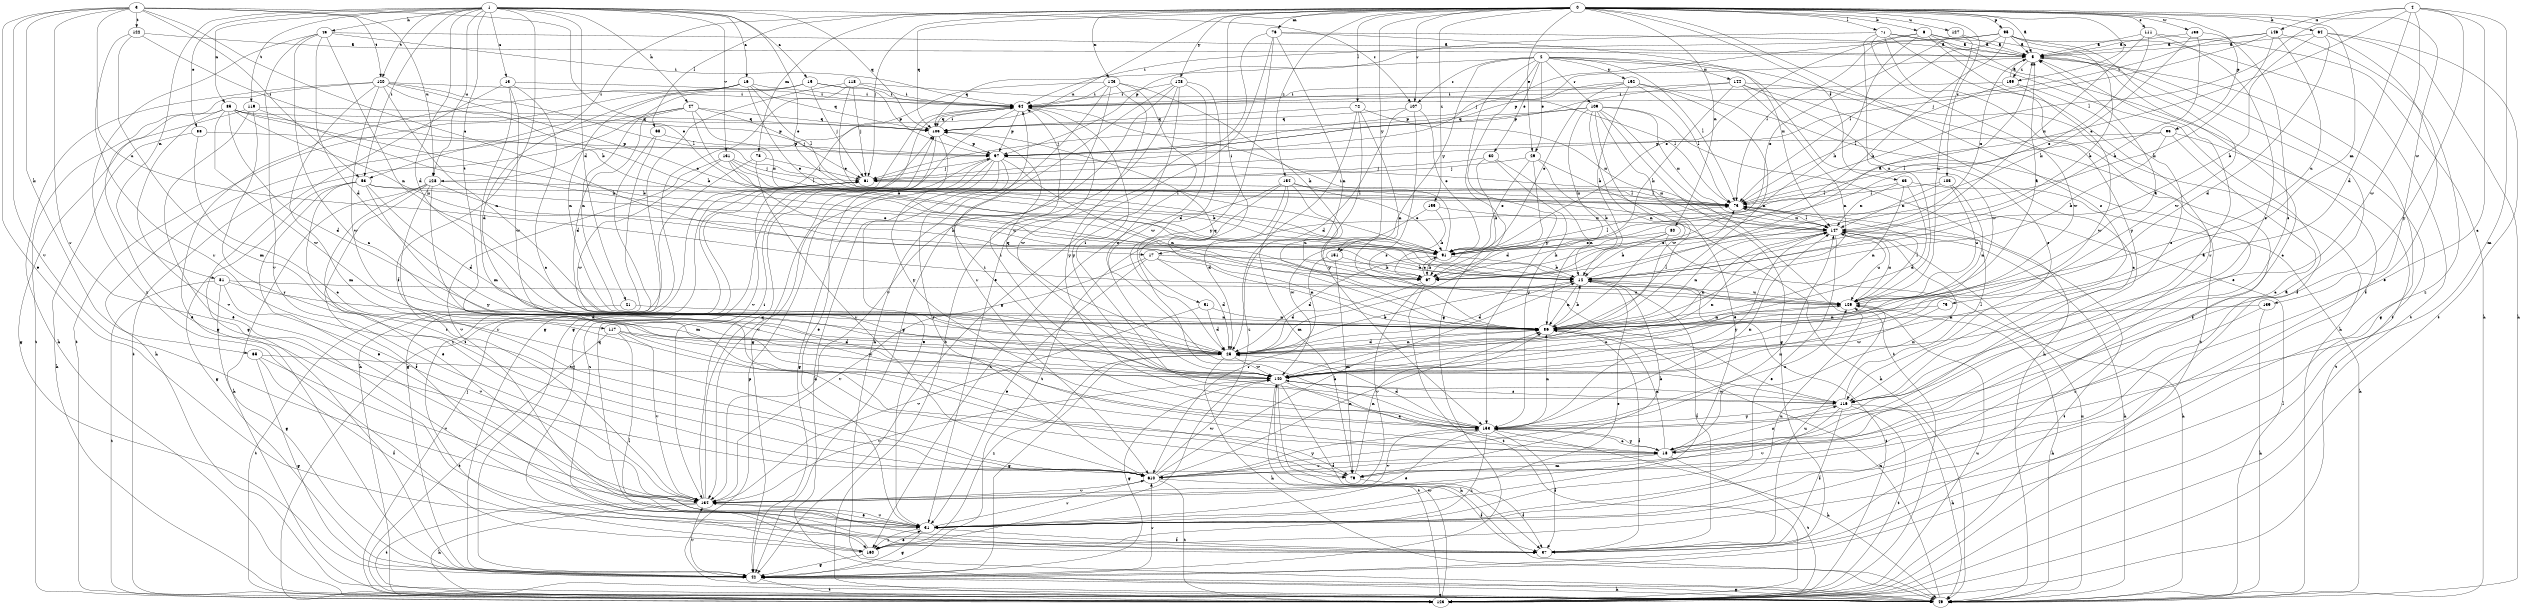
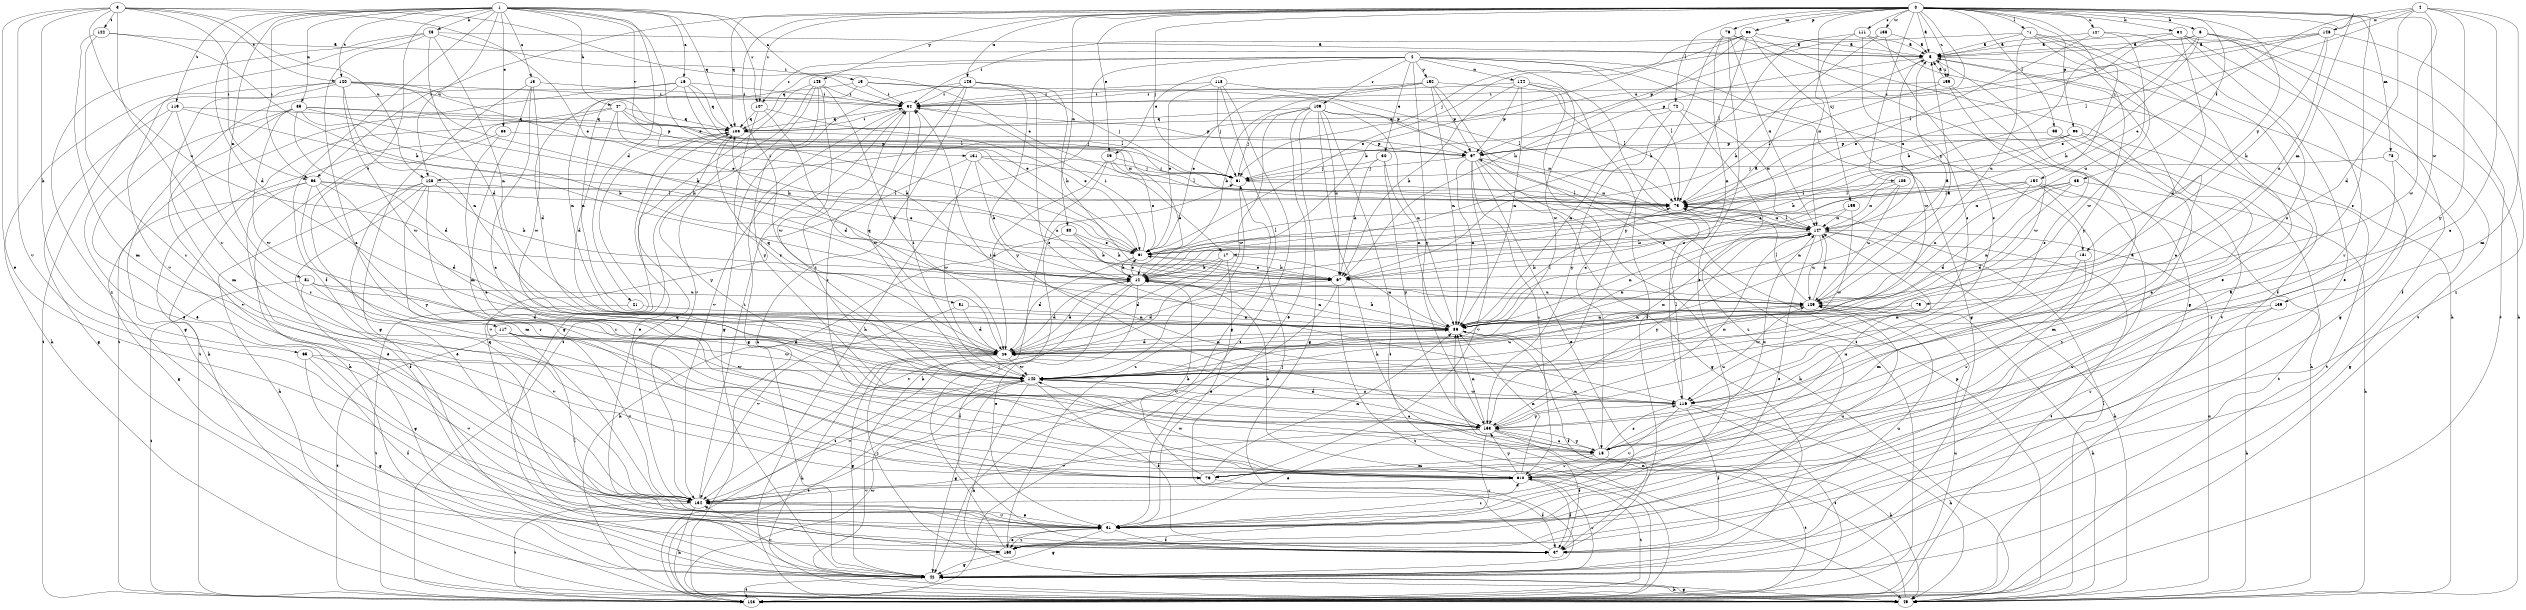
none -> (1131, 268)
none -> (2124, 298)
(380, 524) -> (1220, 487)
